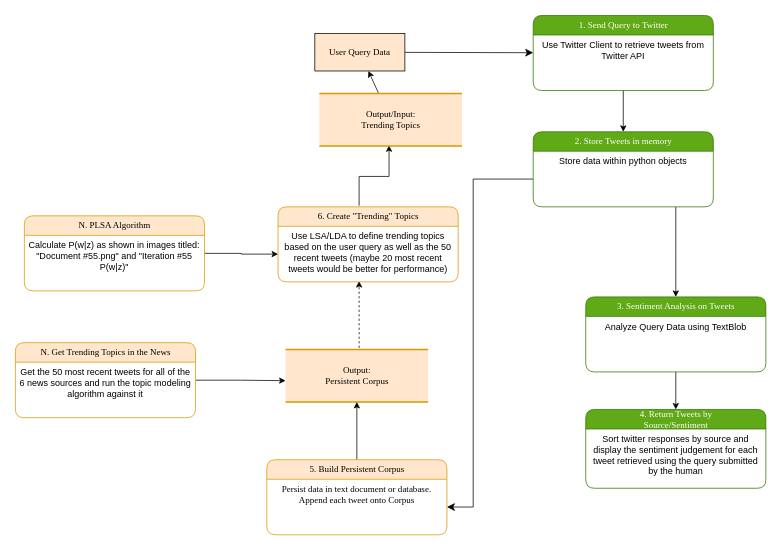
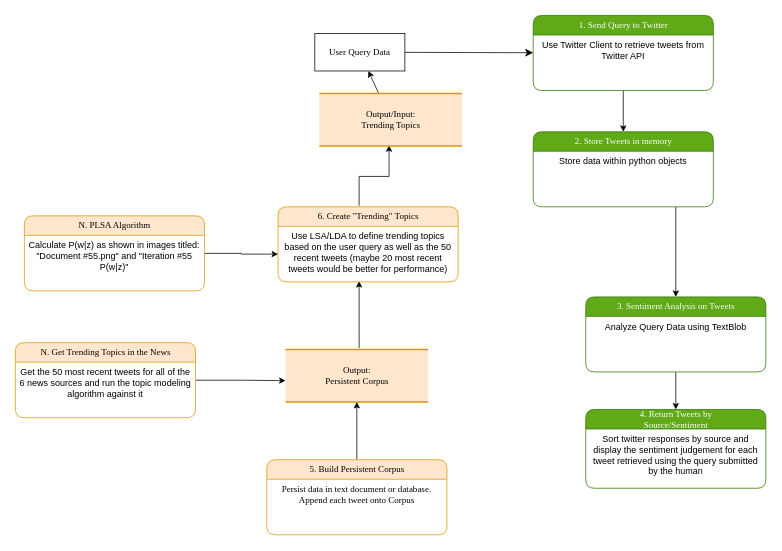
(360, 52) -> (360, 52)
(359, 317) -> (359, 317)
(473, 343) -> none
